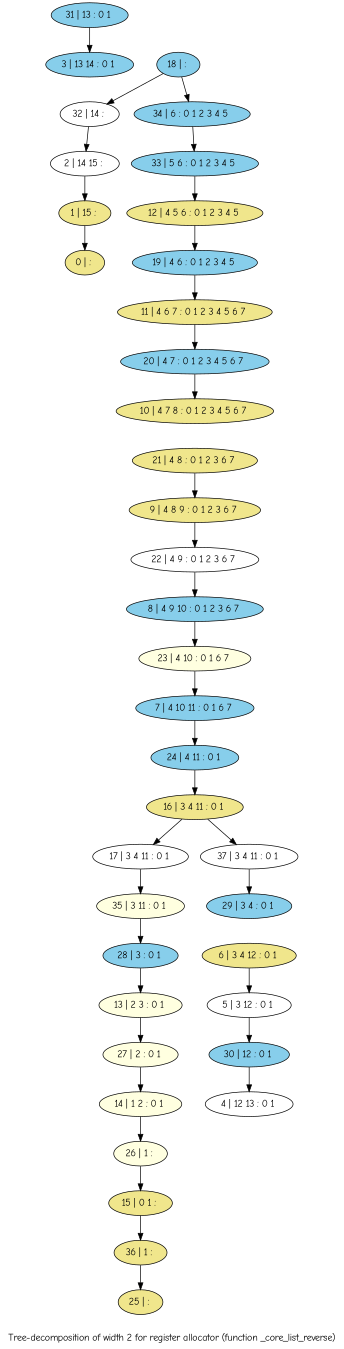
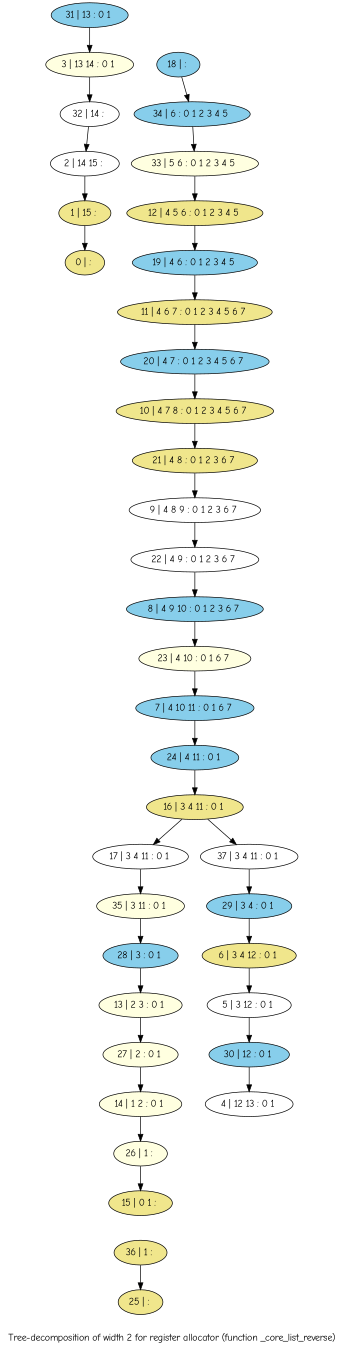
(90, 65) -> (90, 65)
(138, 87) -> (90, 86)
(195, 164) -> (195, 164)
none -> (195, 433)
(195, 510) -> (195, 510)
none -> (249, 928)
(141, 1225) -> none
